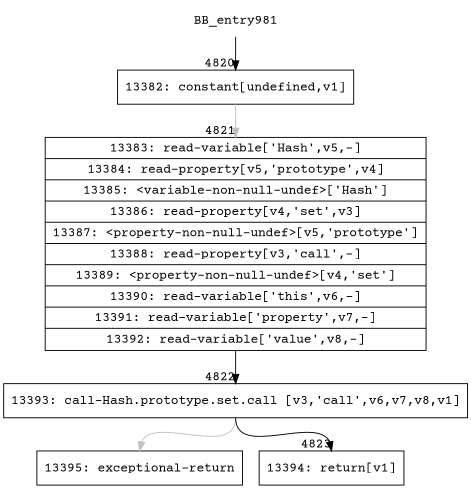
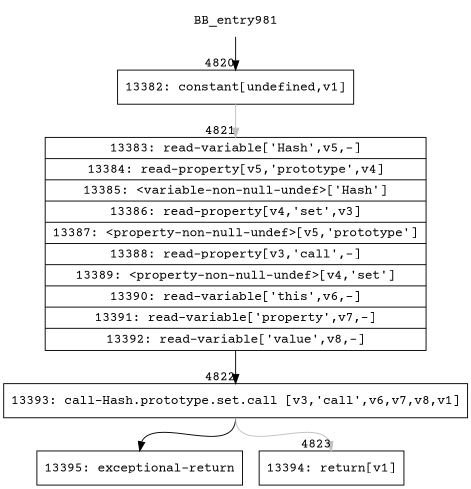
(192, 435) -> (192, 435)
(279, 435) -> (279, 435)
